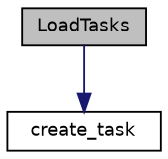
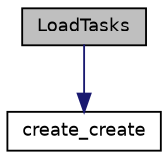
(84, 131) -> (84, 131)
